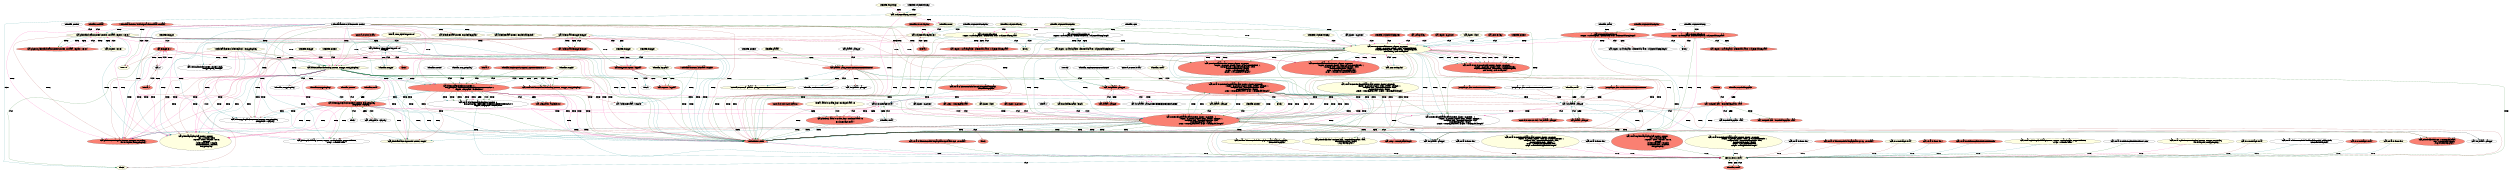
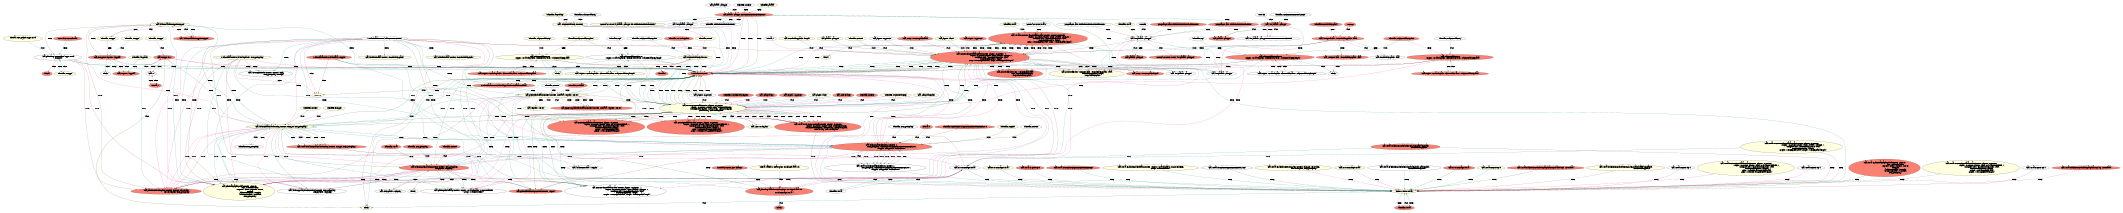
(1605, 24) -> (1198, 39)
(494, 42) -> (603, 79)
(155, 57) -> (280, 81)
none -> (323, 76)
(654, 78) -> (127, 67)
(1477, 88) -> (1233, 24)
none -> (926, 95)
(548, 104) -> none
(407, 141) -> (536, 191)
